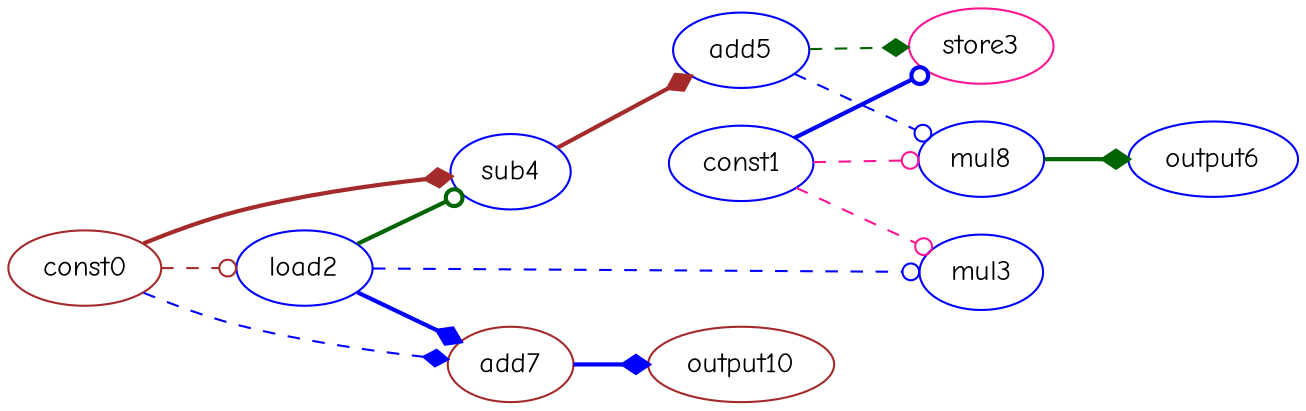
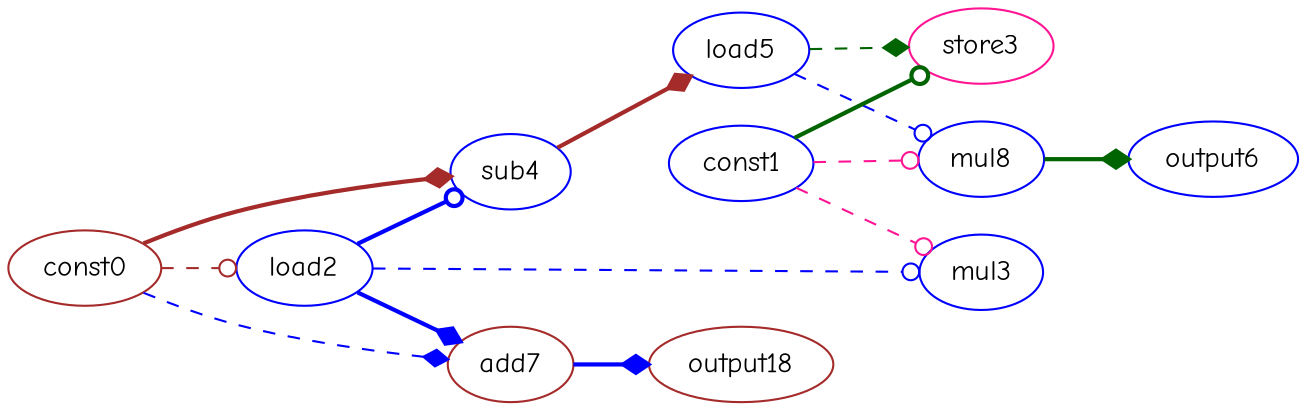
(741, 50) -> (741, 50)
(844, 113) -> (844, 113)
(402, 223) -> (402, 223)
(741, 364) -> (741, 364)
